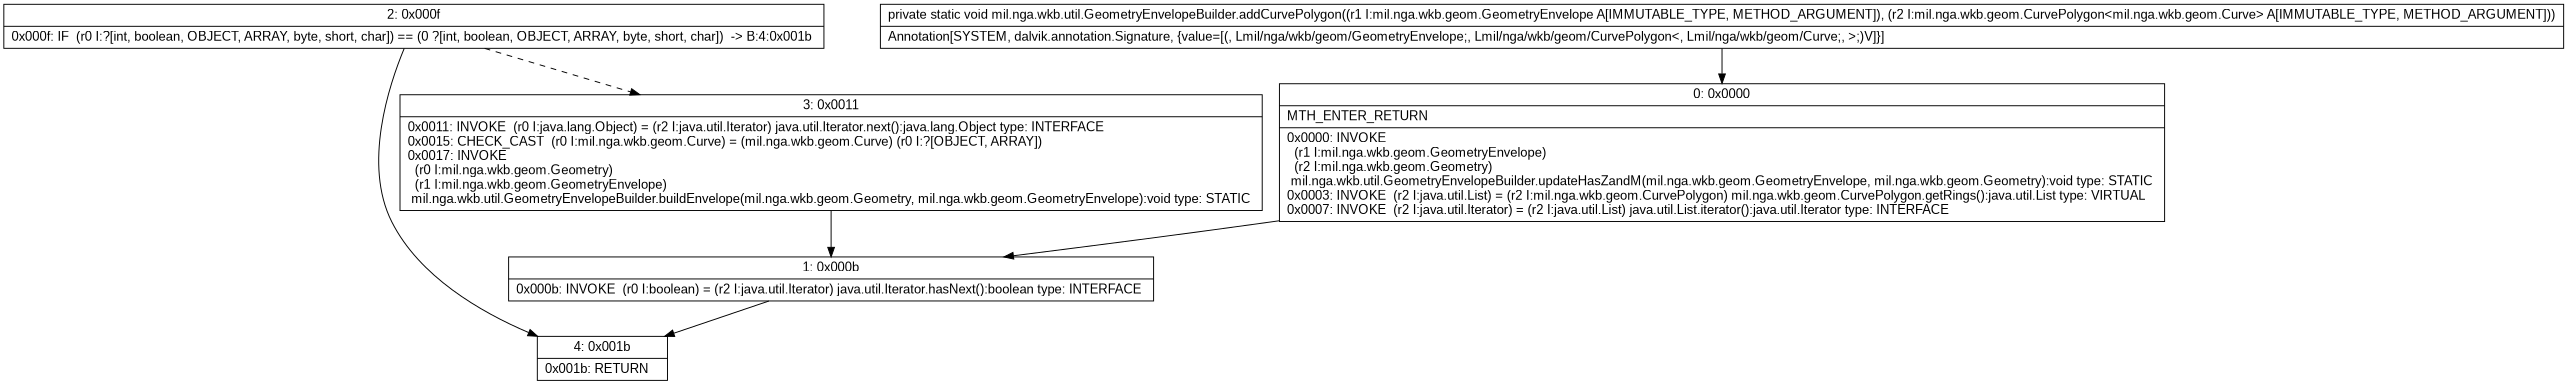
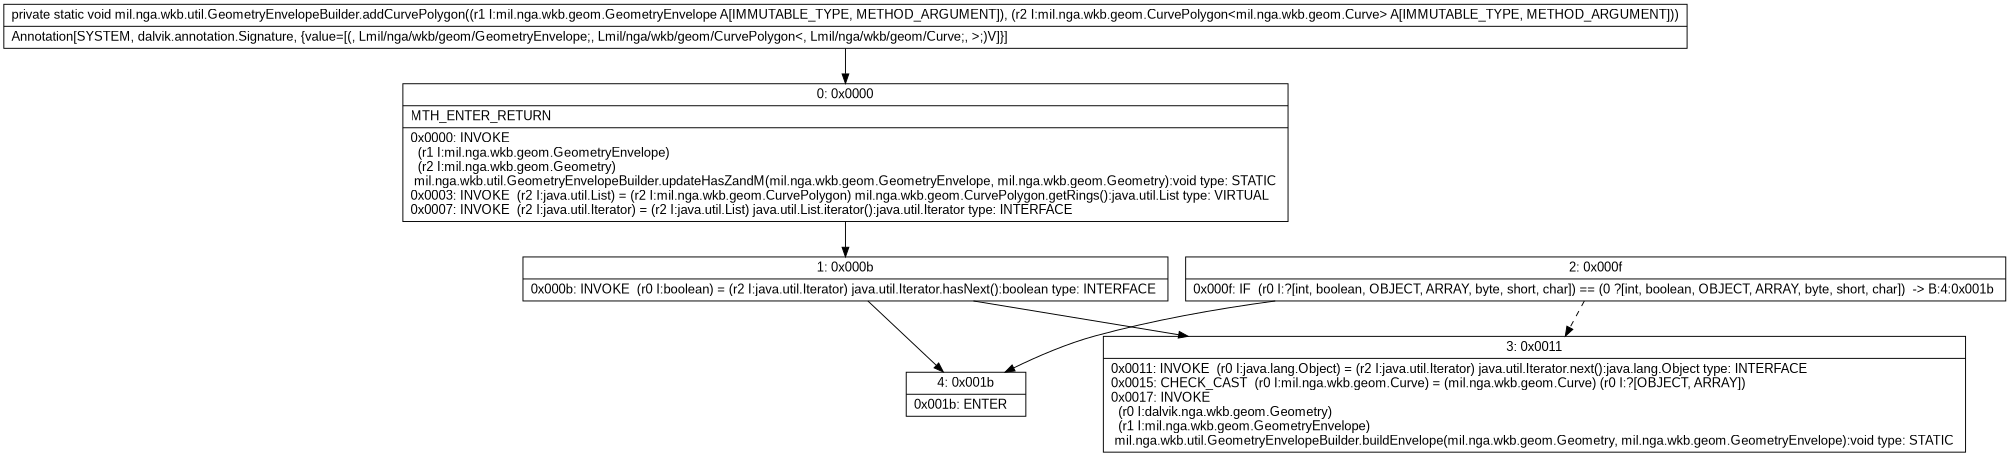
(511, 170) -> (1222, 412)
(831, 229) -> (1076, 318)
(602, 369) -> (966, 405)
